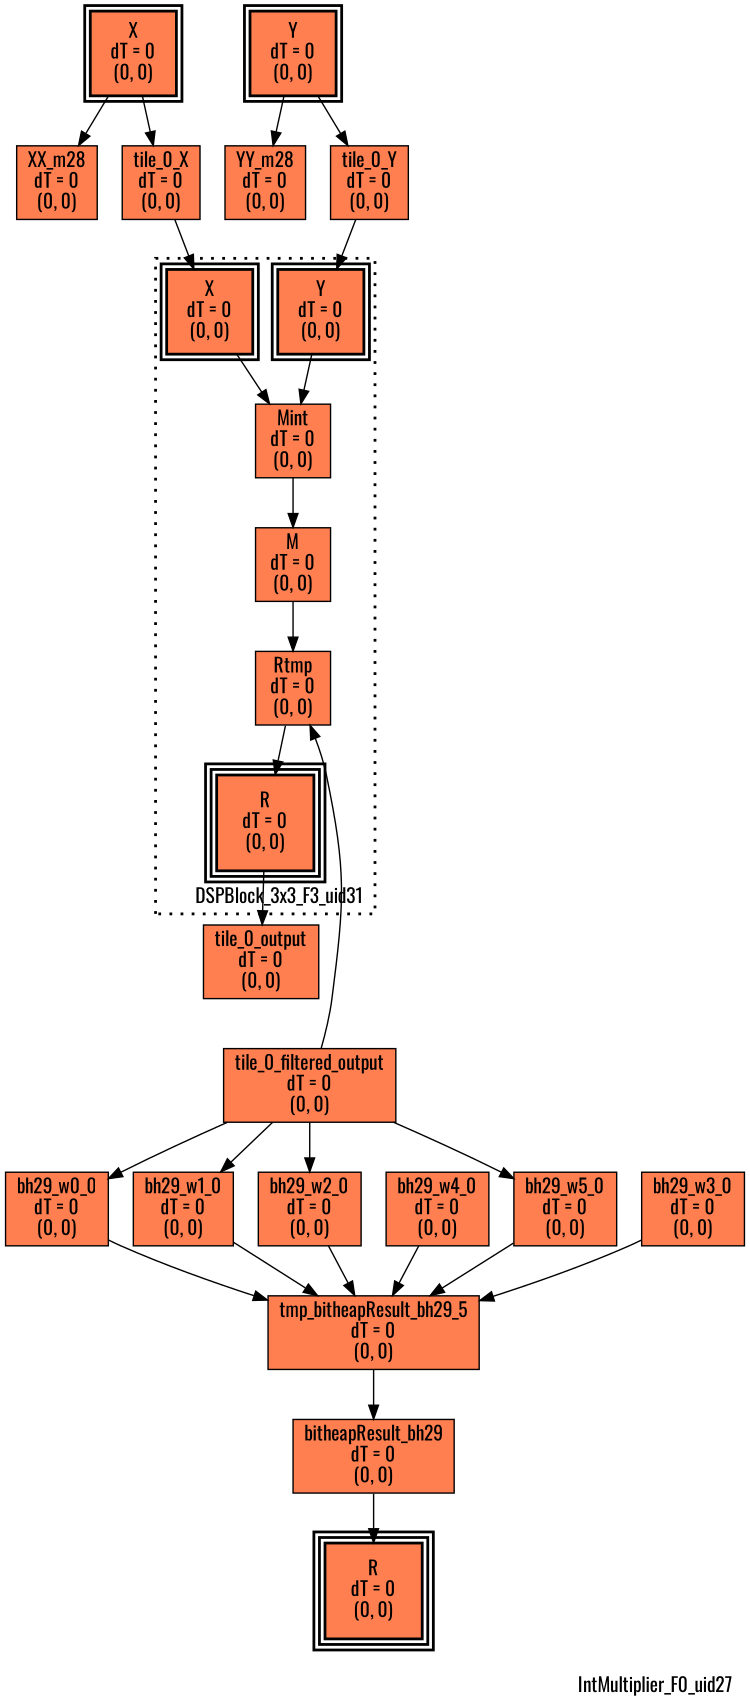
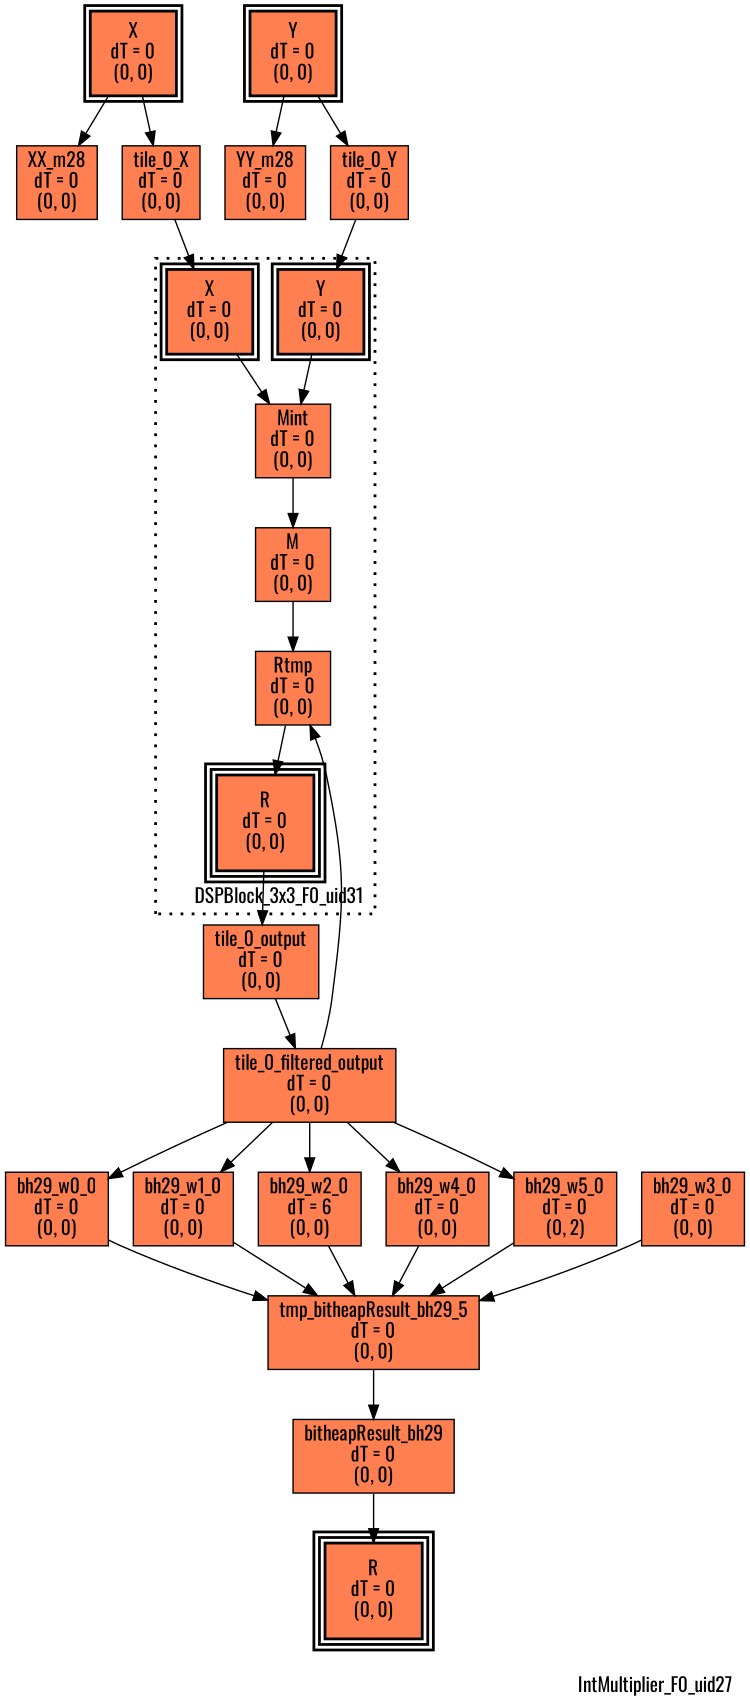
(279, 898) -> (279, 898)
none -> (283, 1017)
none -> (368, 1142)
(310, 1209) -> (310, 1209)
(565, 1209) -> (565, 1209)
